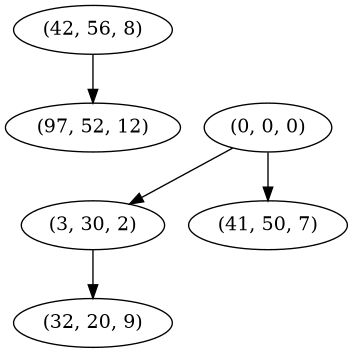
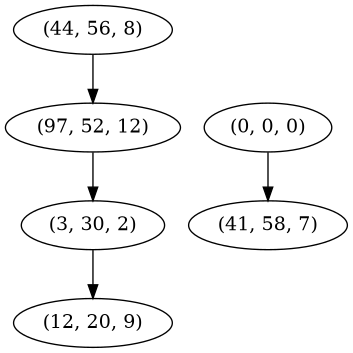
(93, 30) -> (93, 30)
(187, 173) -> (93, 170)
(268, 225) -> (268, 225)
(93, 323) -> (93, 323)
